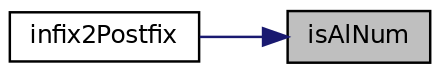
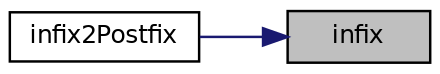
(359, 37) -> (359, 37)
